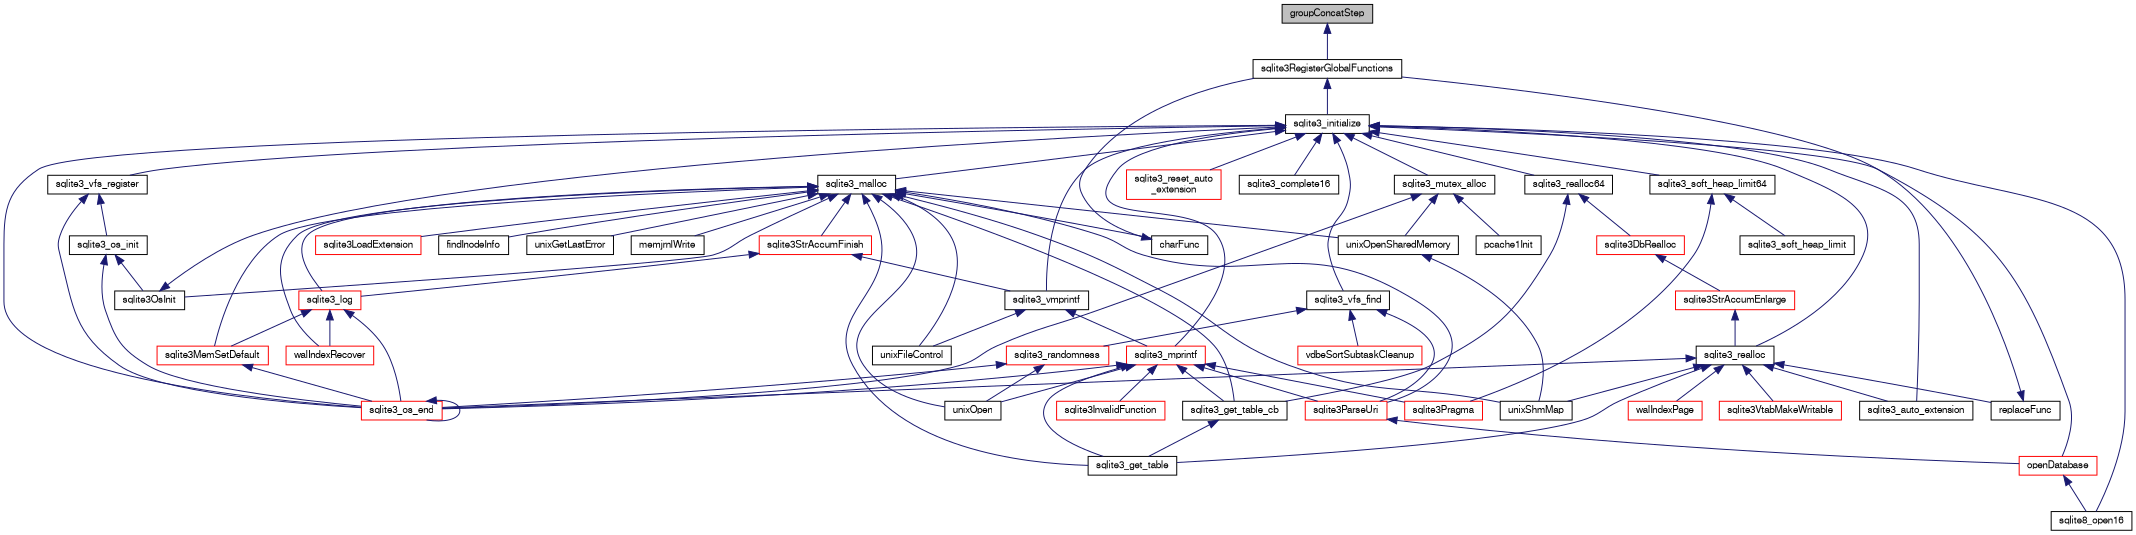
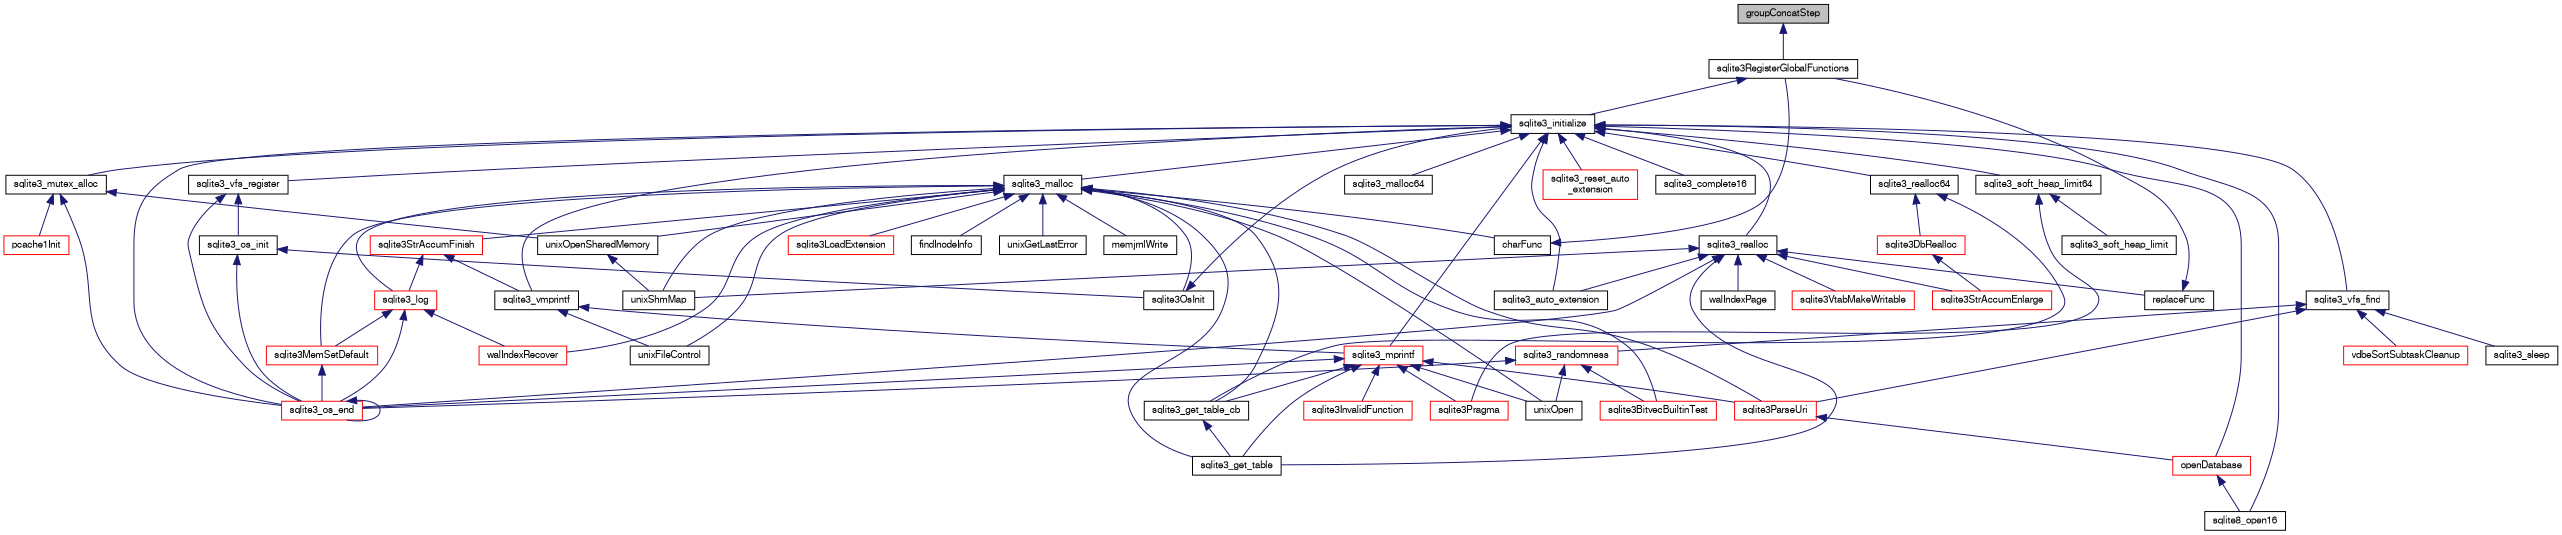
none -> (1388, 185)
(1509, 245) -> (36, 245)
(1735, 333) -> (1870, 274)
none -> (2522, 355)
none -> (1658, 411)
(1665, 411) -> (1738, 300)
